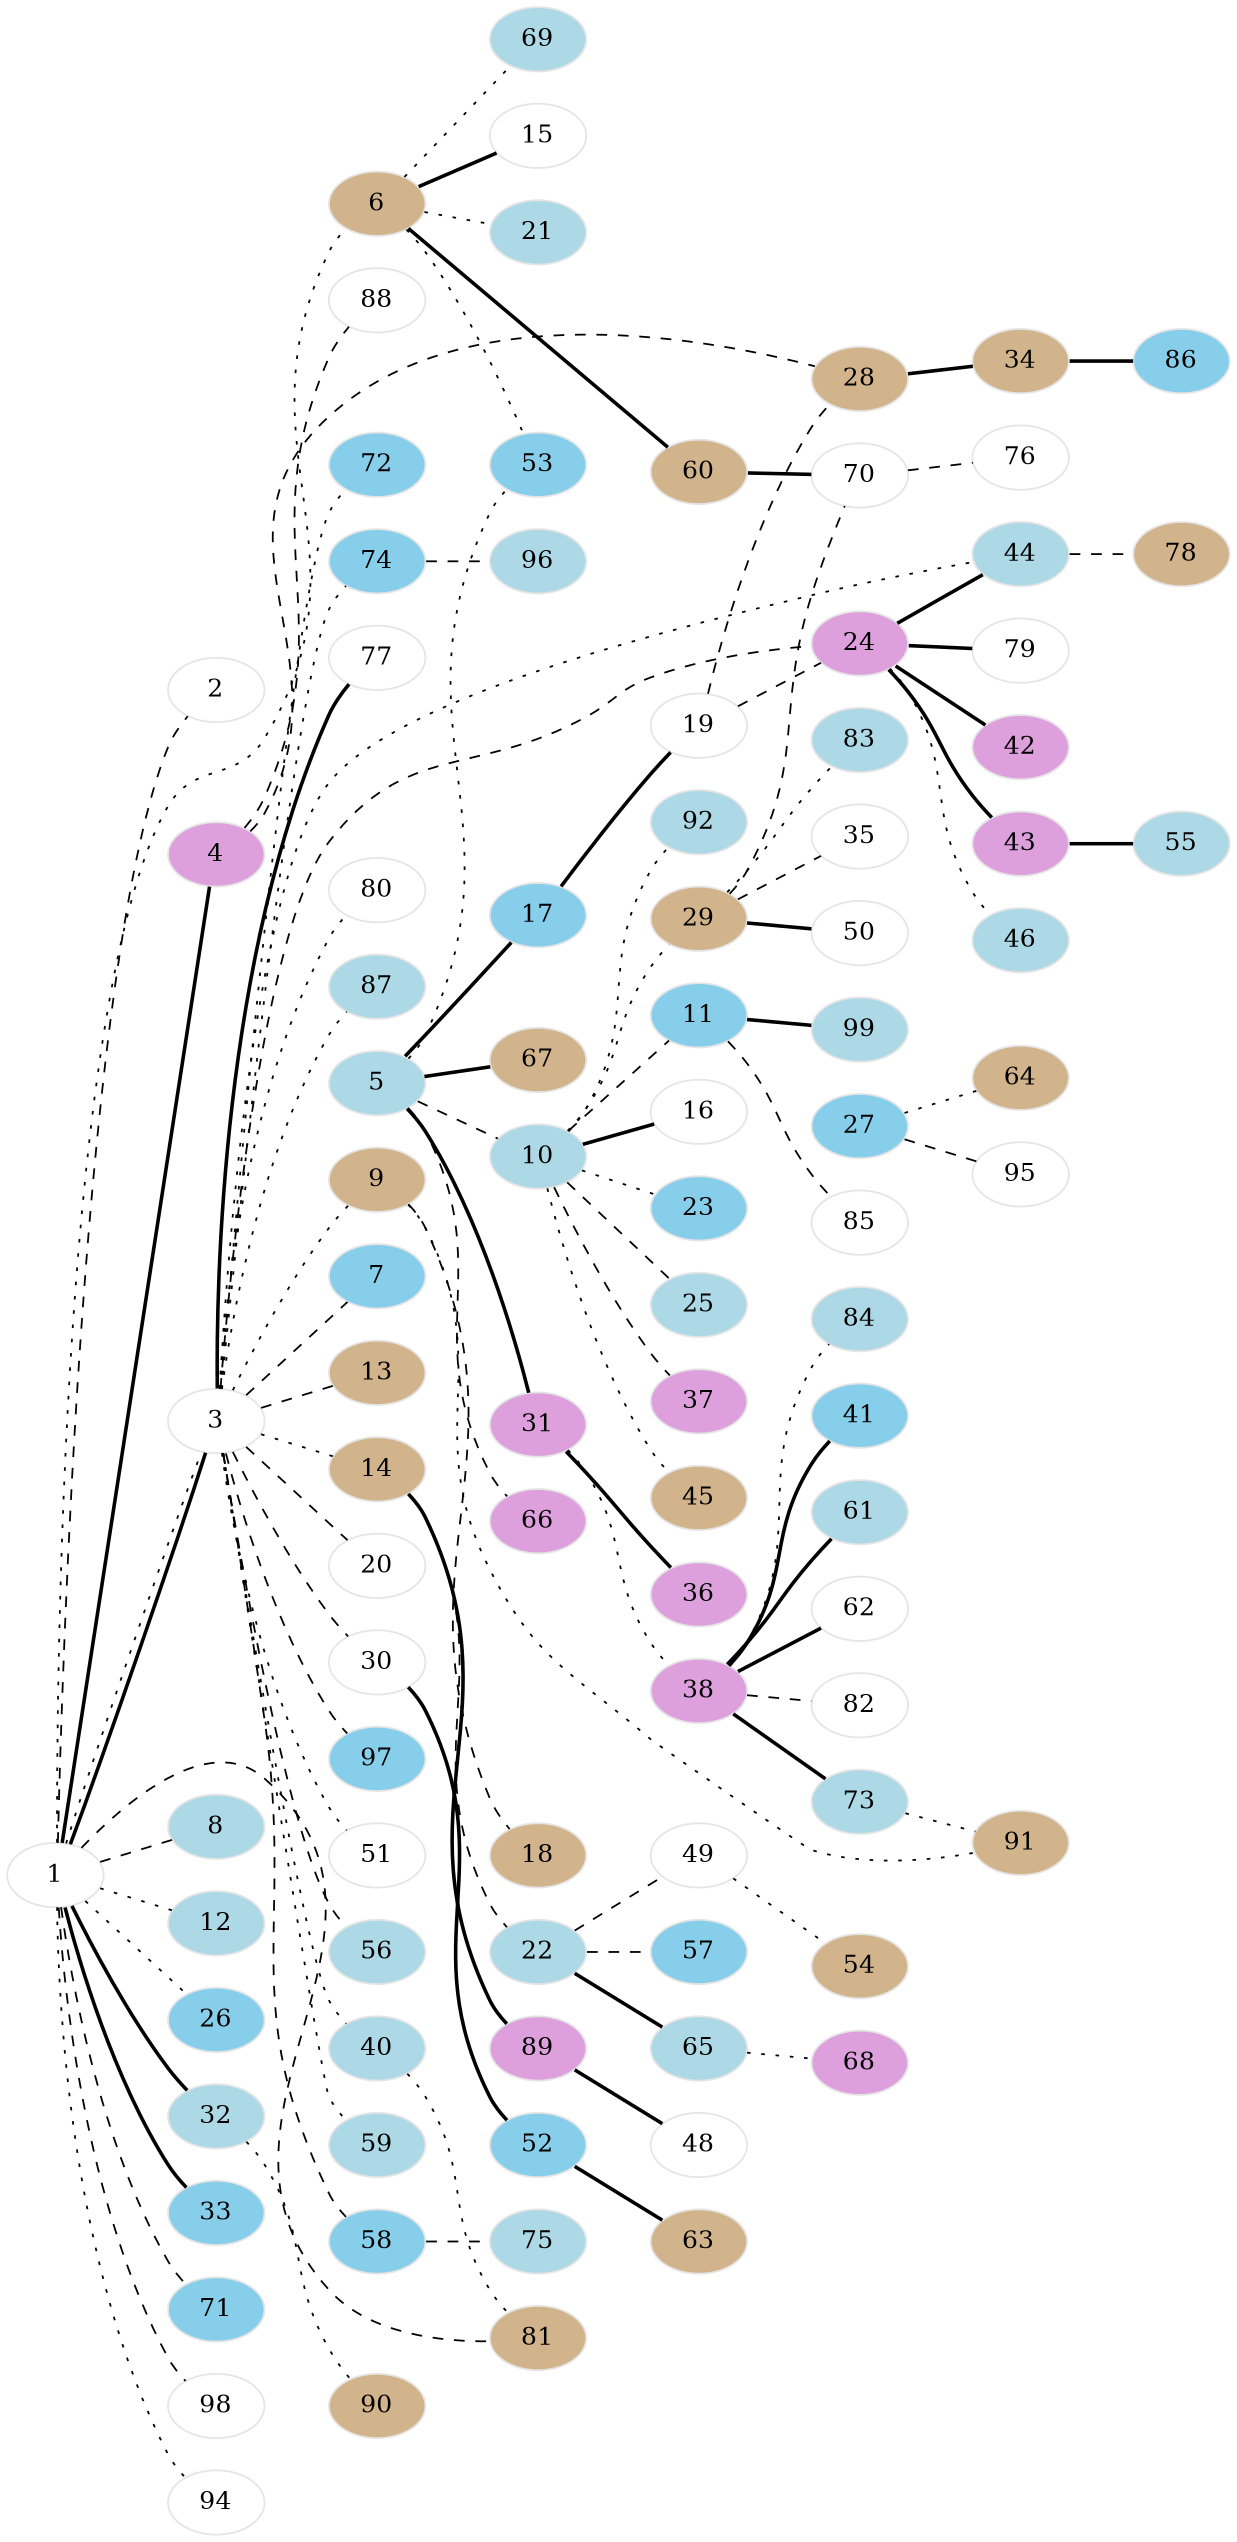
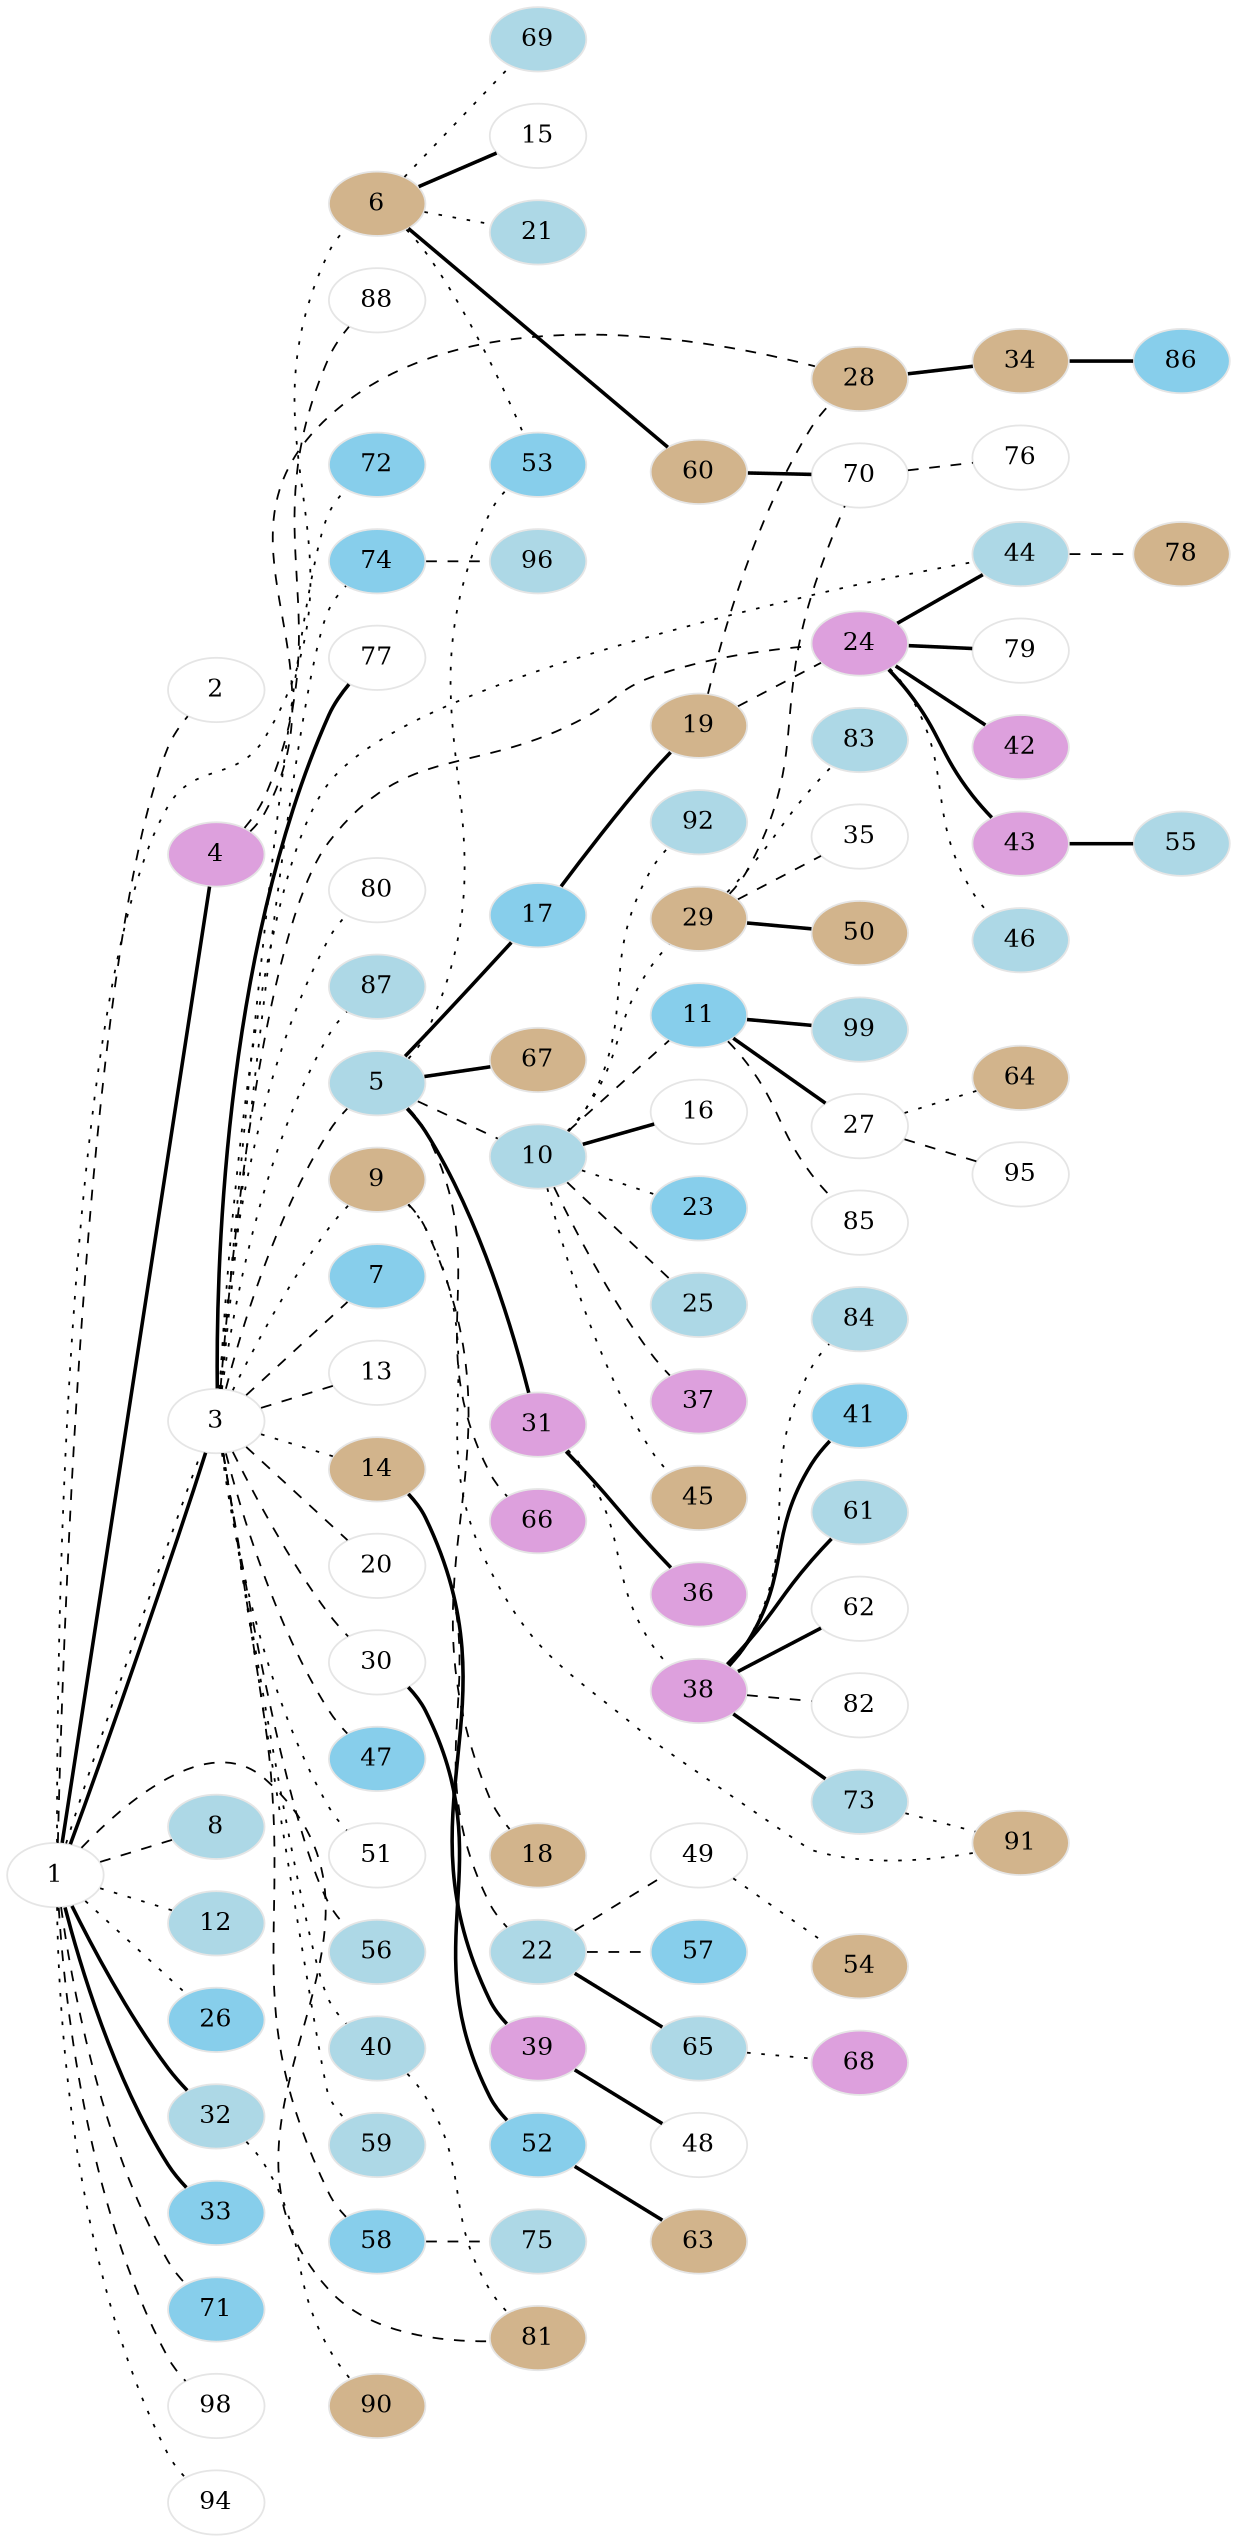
(699, 726) -> (699, 726)
(860, 933) -> (860, 933)
none -> (779, 1071)
(860, 1126) -> (860, 1126)
none -> (274, 1243)
(377, 1373) -> (377, 1373)
(377, 1759) -> (377, 1759)
(538, 2048) -> (538, 2048)
